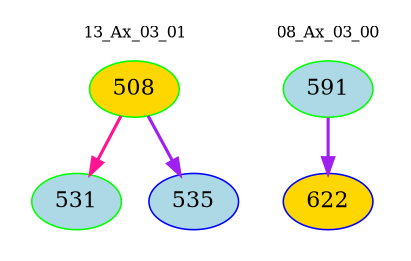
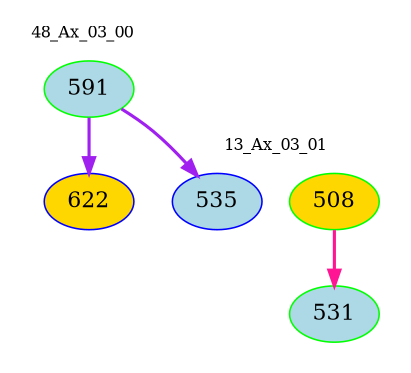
(328, 34) -> (83, 34)
(160, 138) -> (170, 147)
